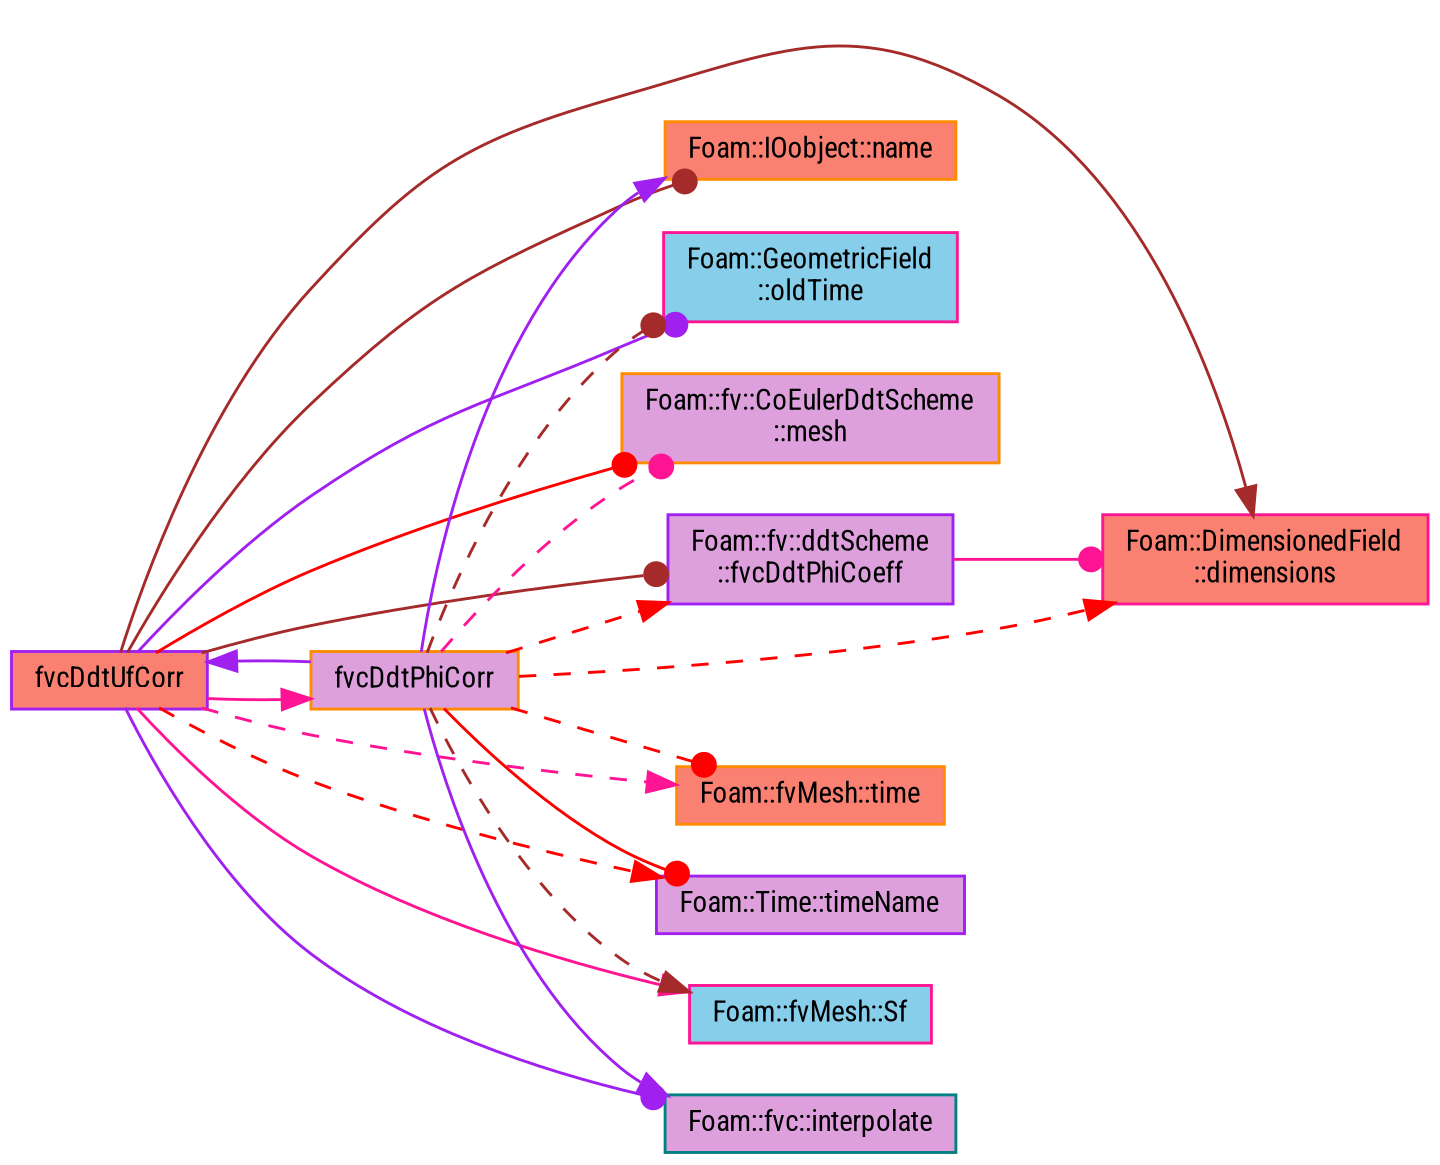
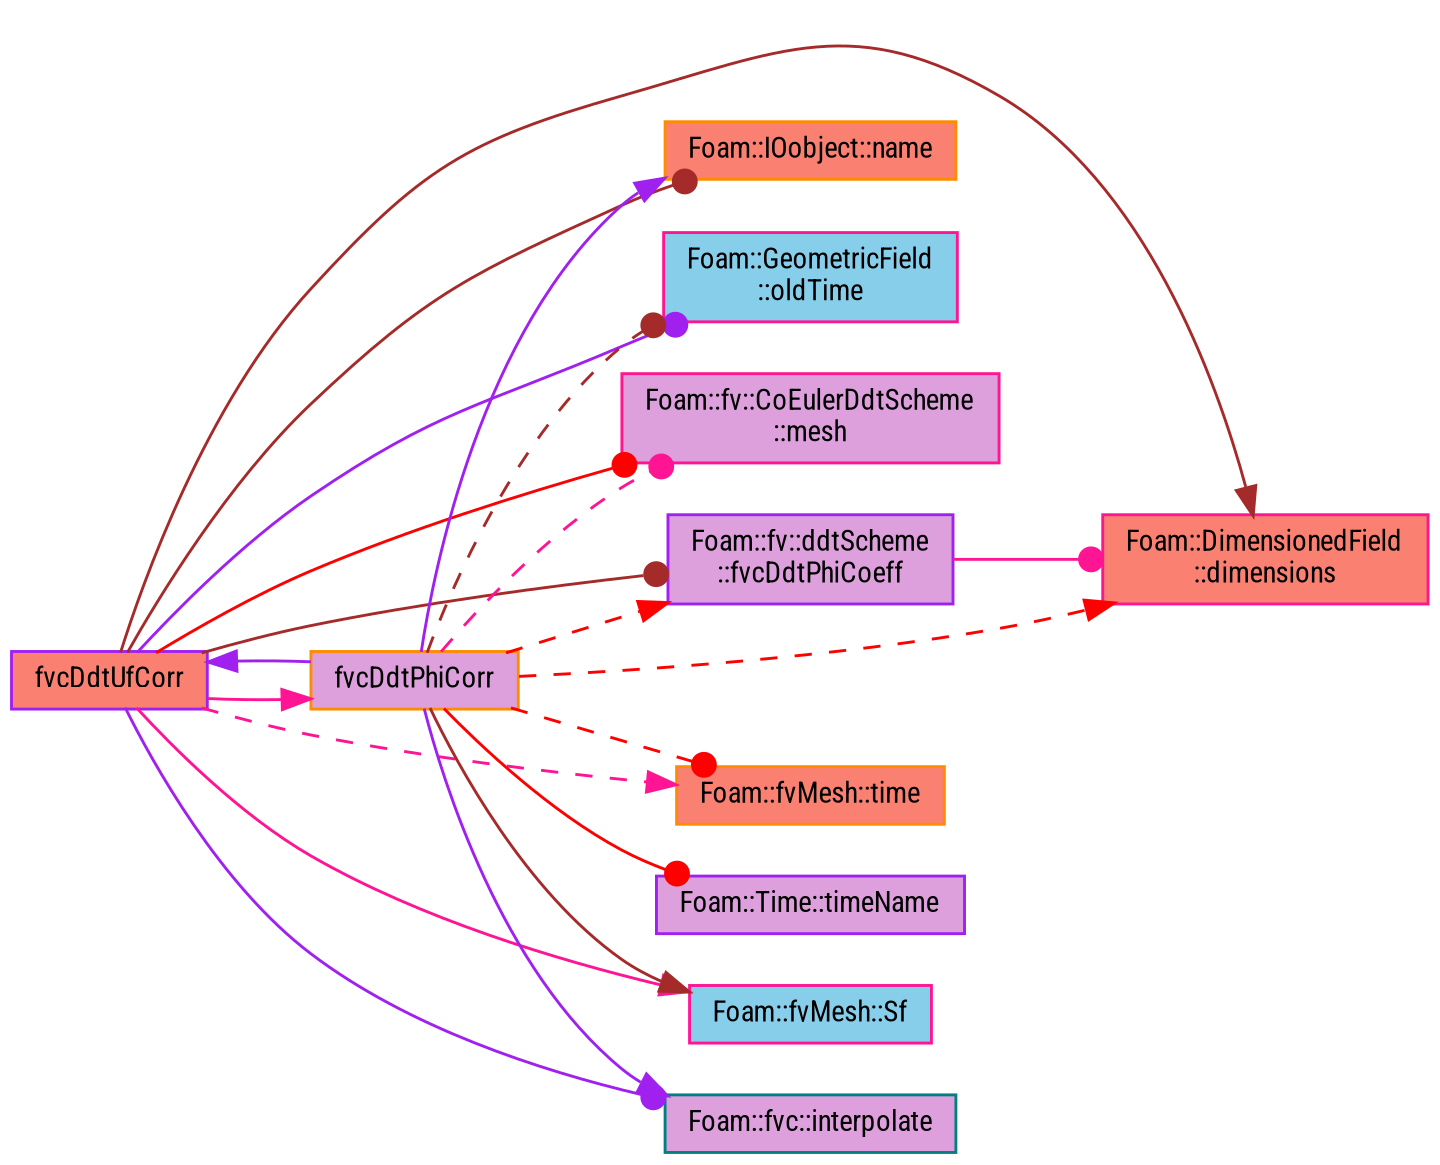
(810, 418) -> (810, 418)
(389, 808) -> none
(531, 871) -> (525, 864)
